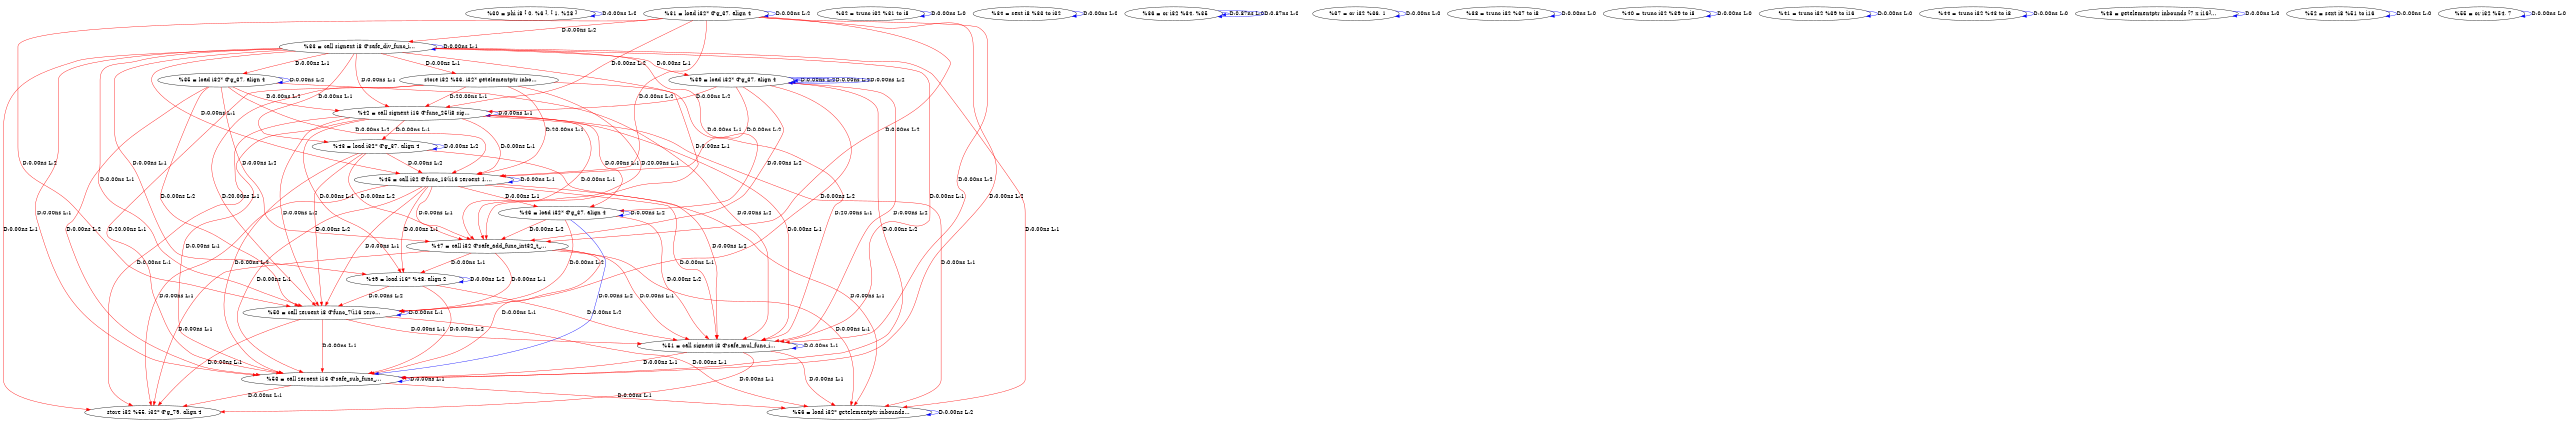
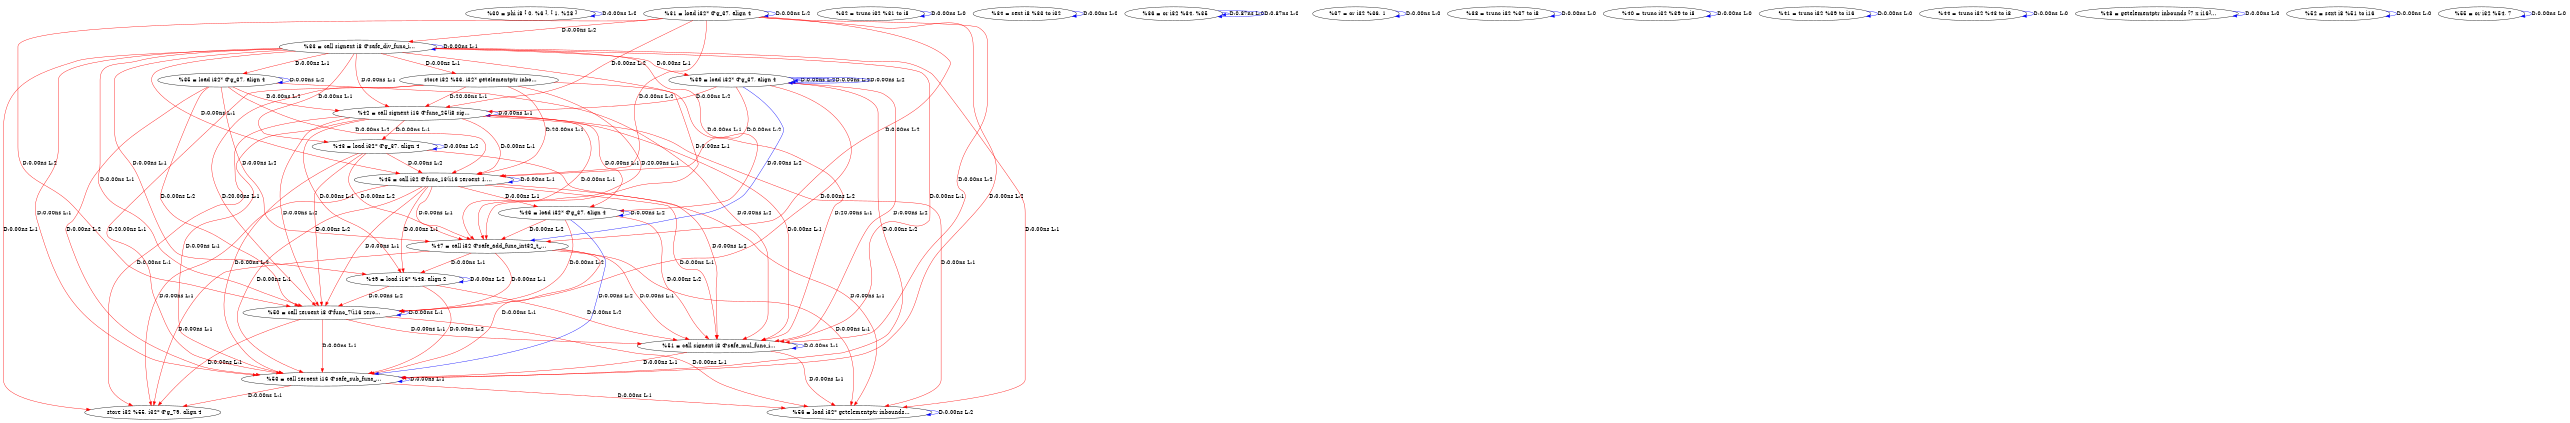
(709, 212) -> (709, 212)
(500, 404) -> none
